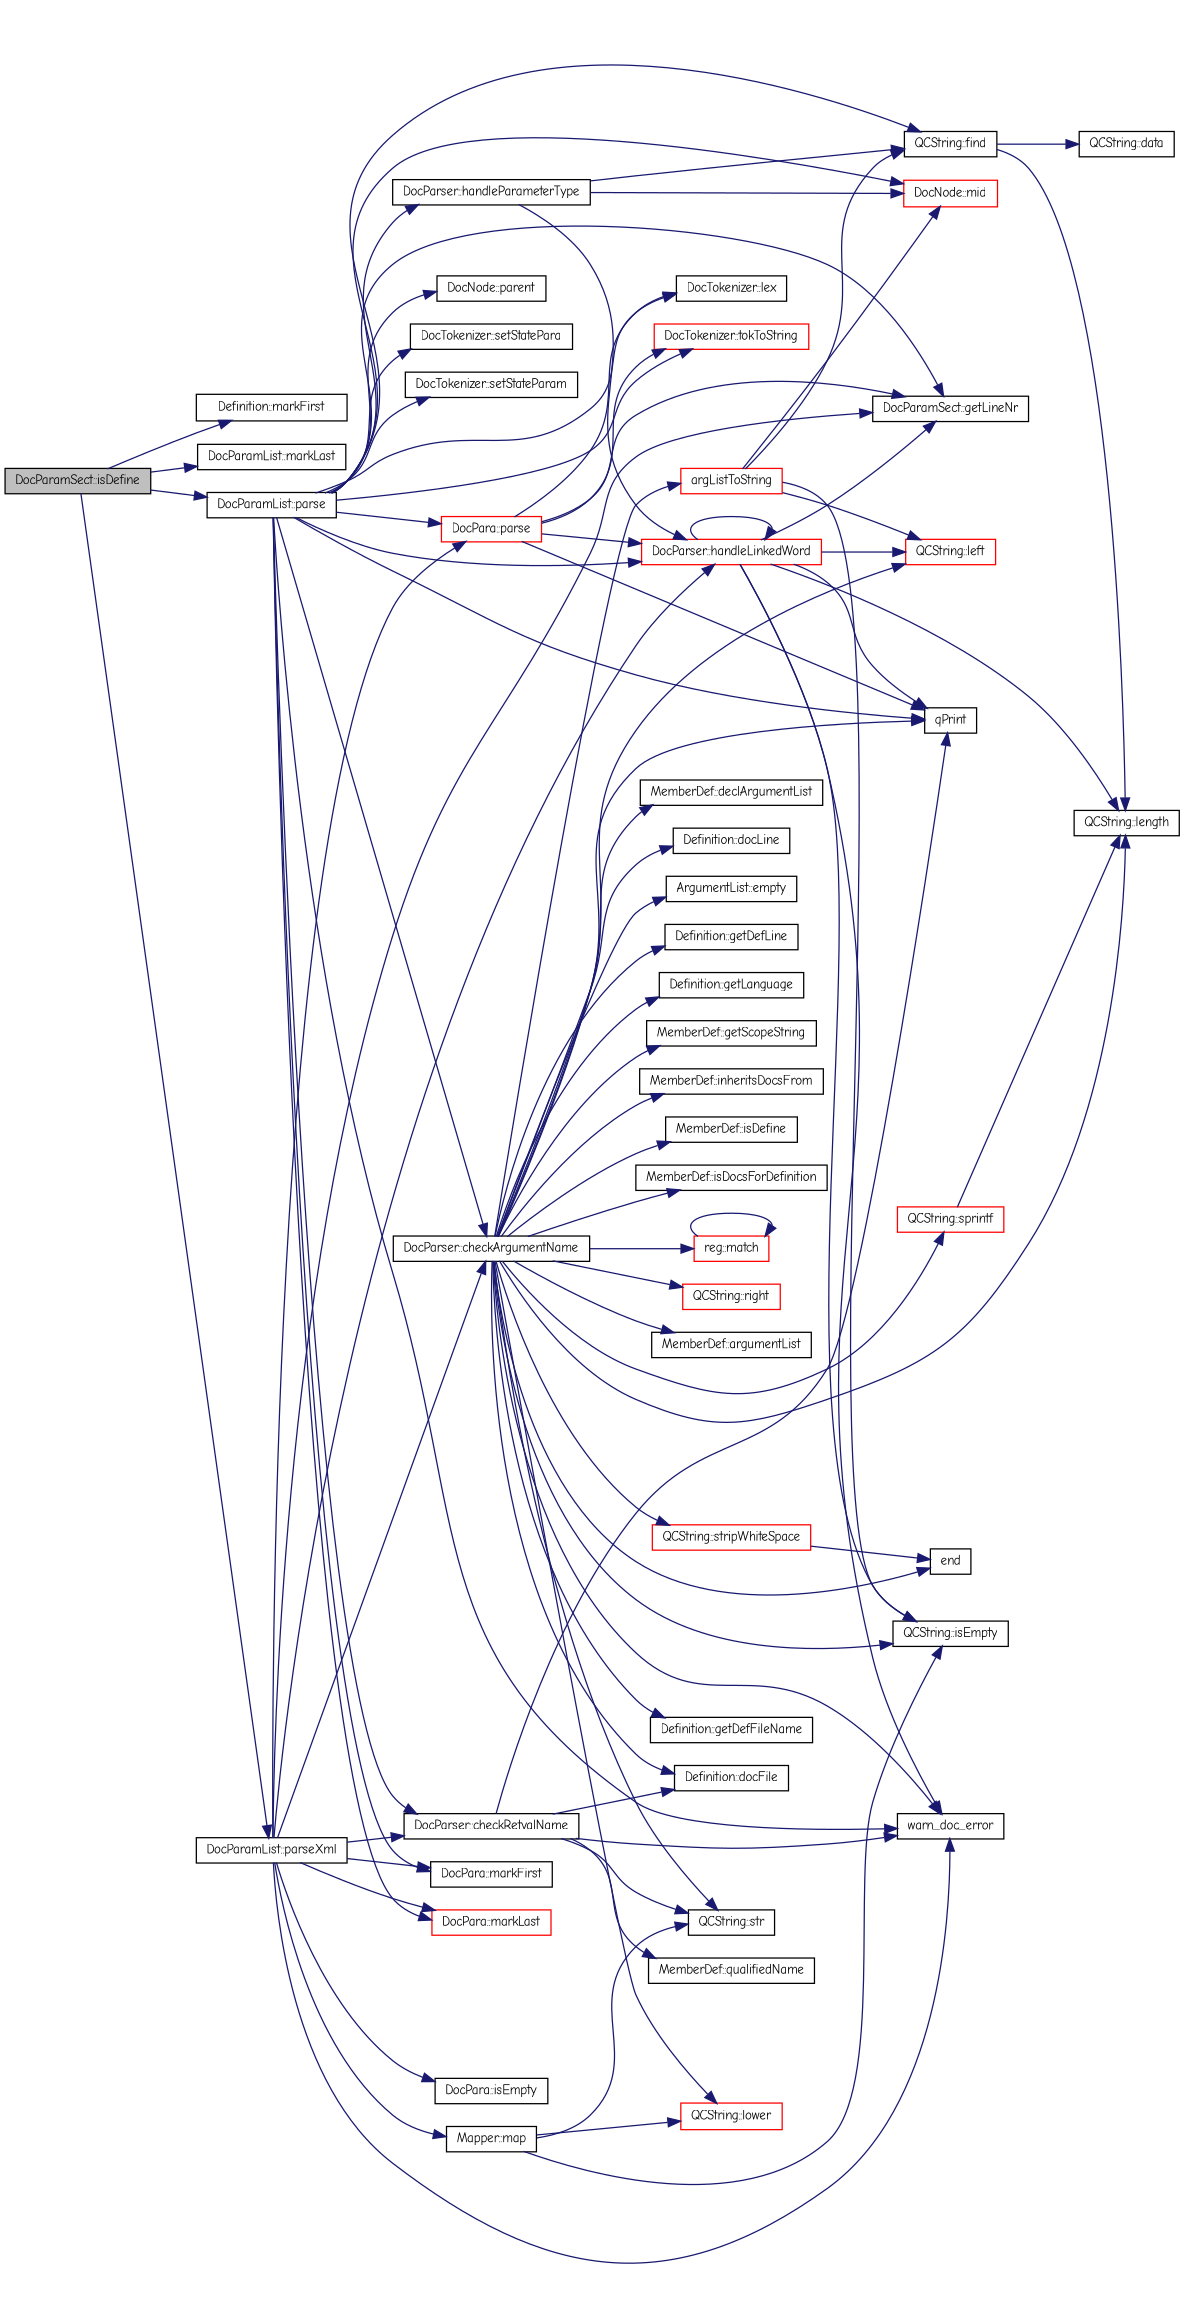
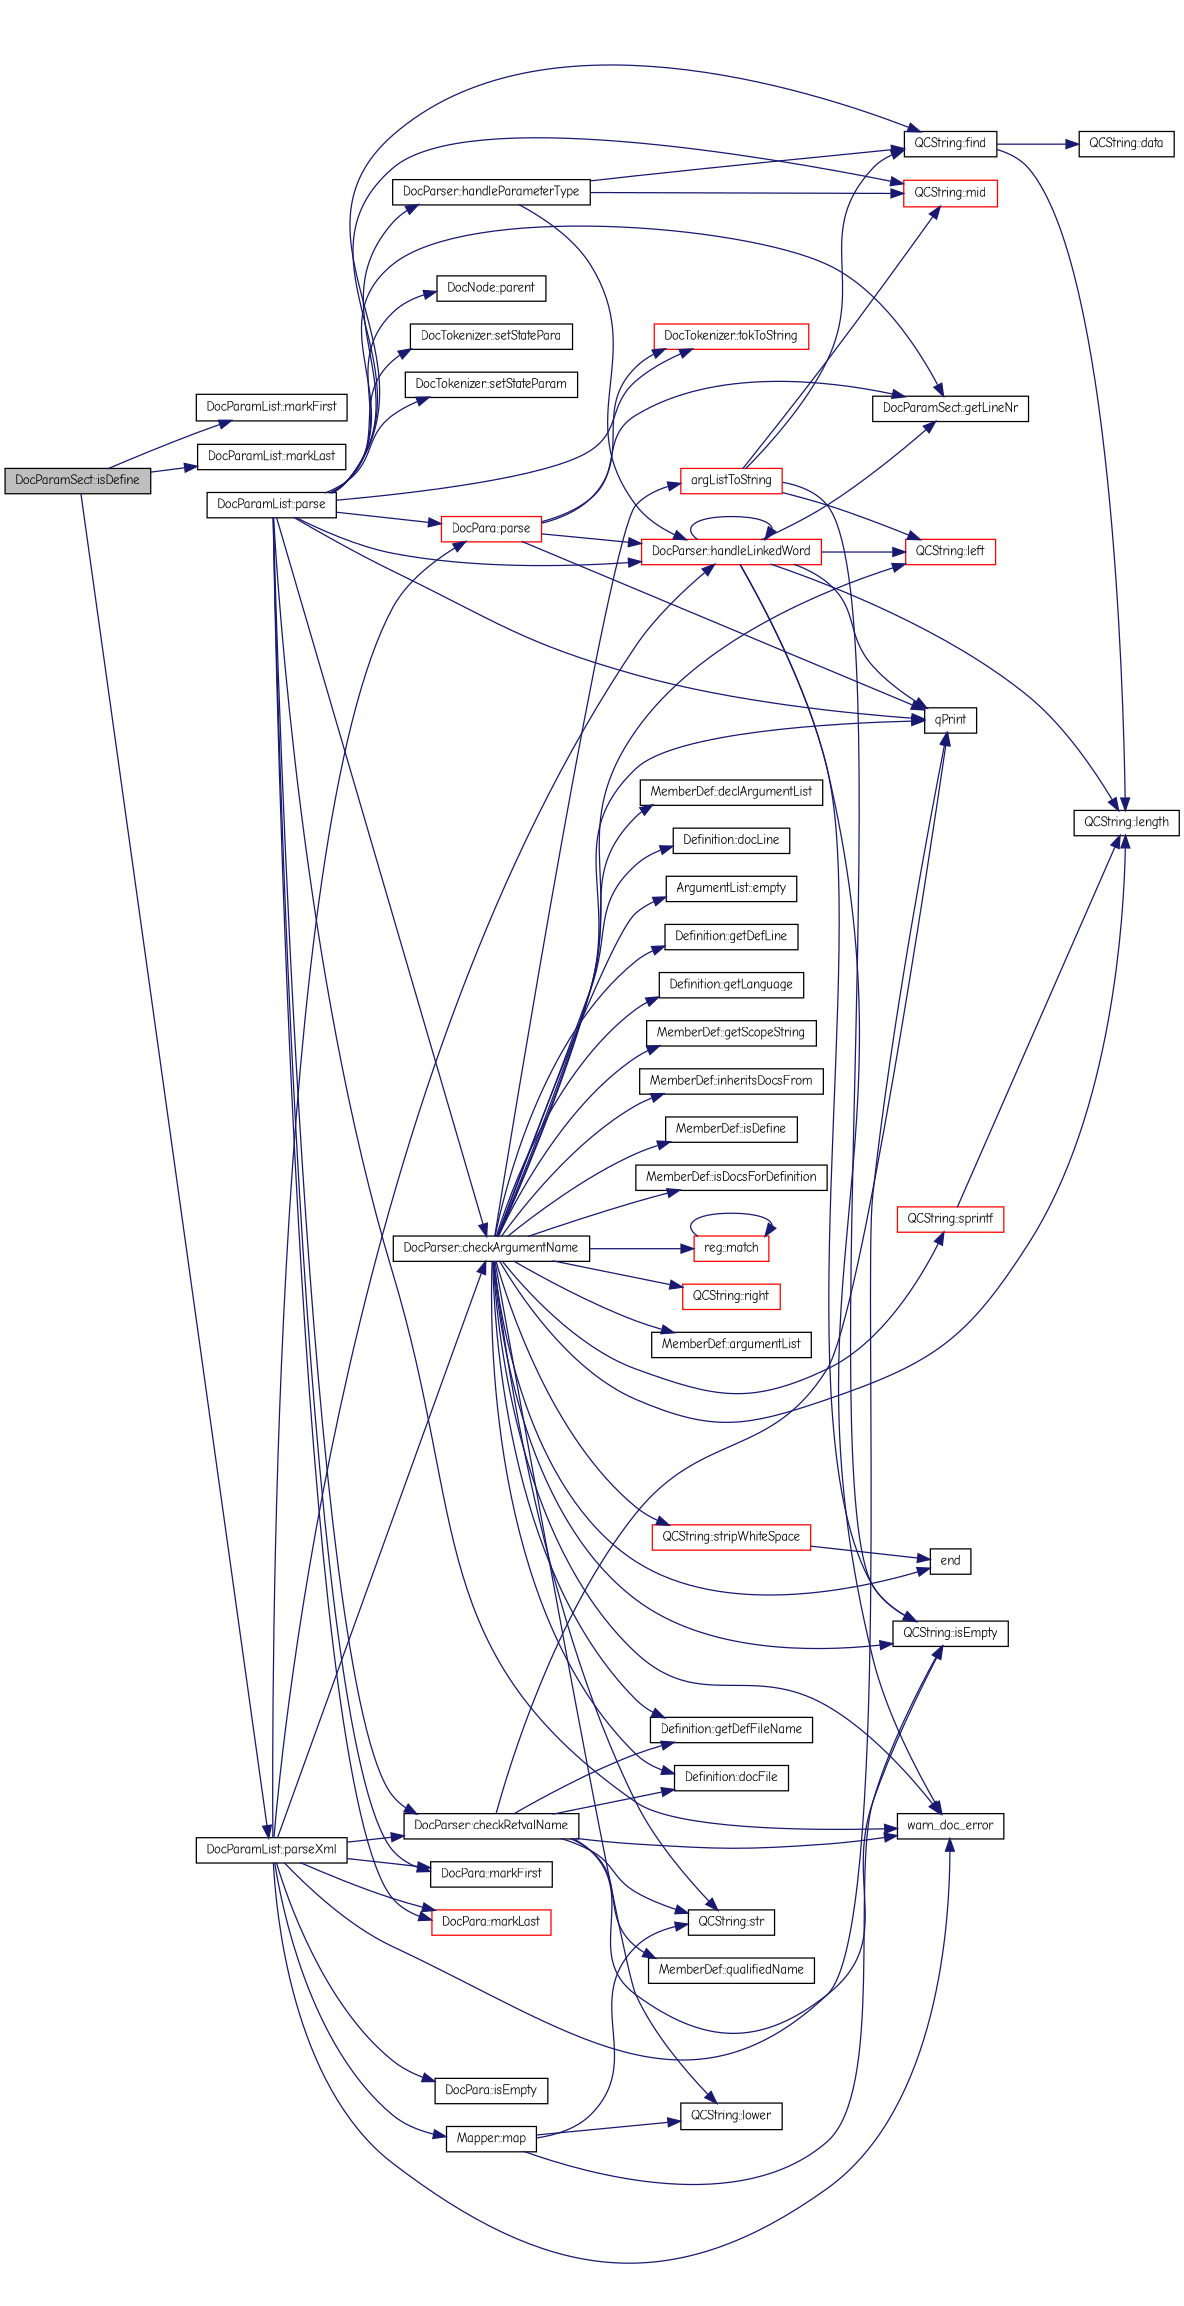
(951, 194) -> (951, 194)
(732, 289) -> none
(272, 408) -> (272, 408)
(173, 493) -> none
(374, 1005) -> (869, 1676)
none -> (582, 1778)
none -> (845, 1977)
(732, 2116) -> (732, 2116)
